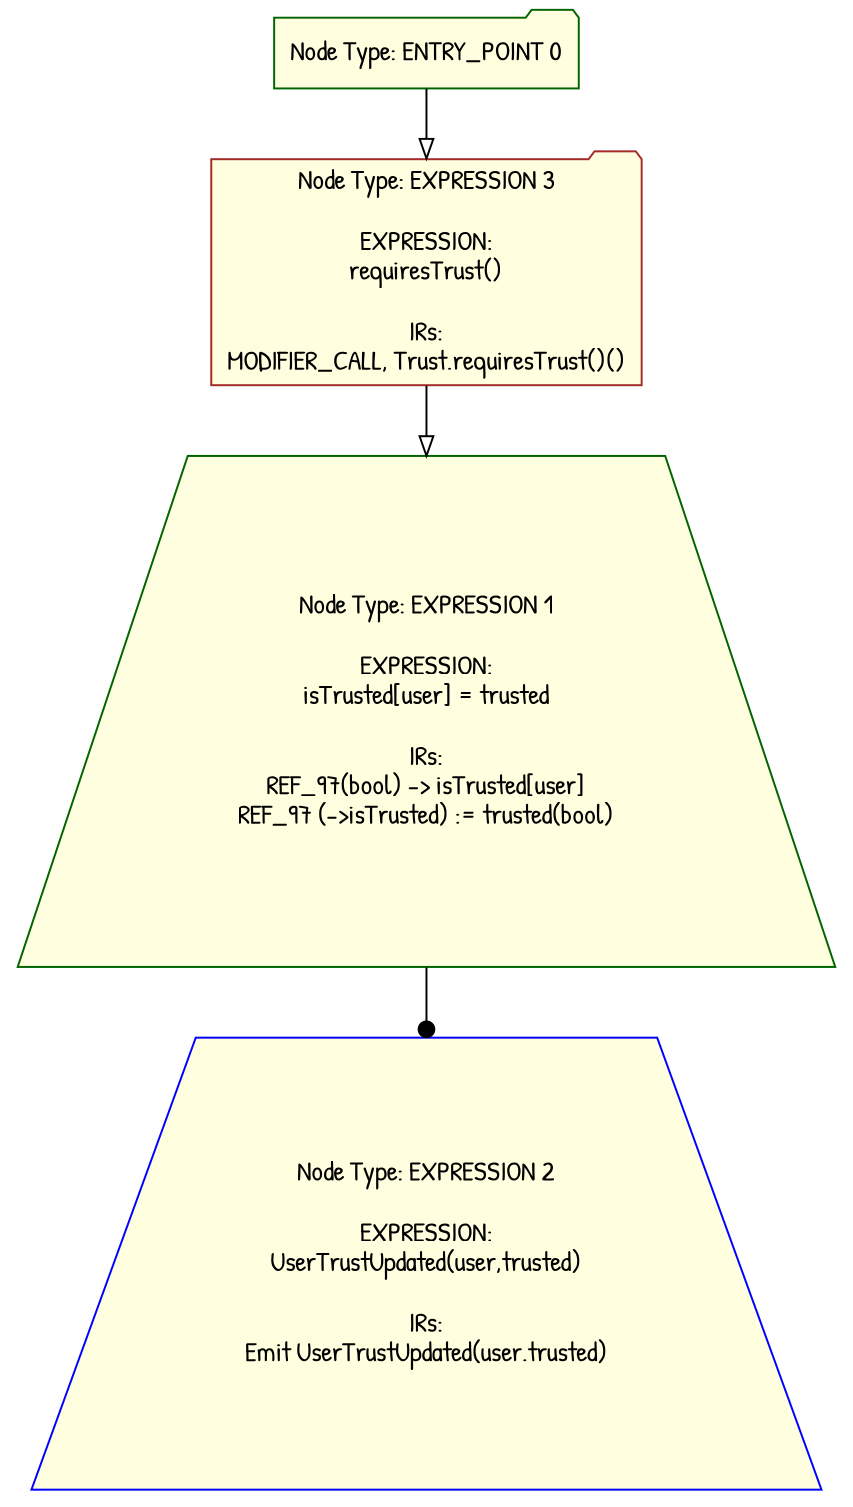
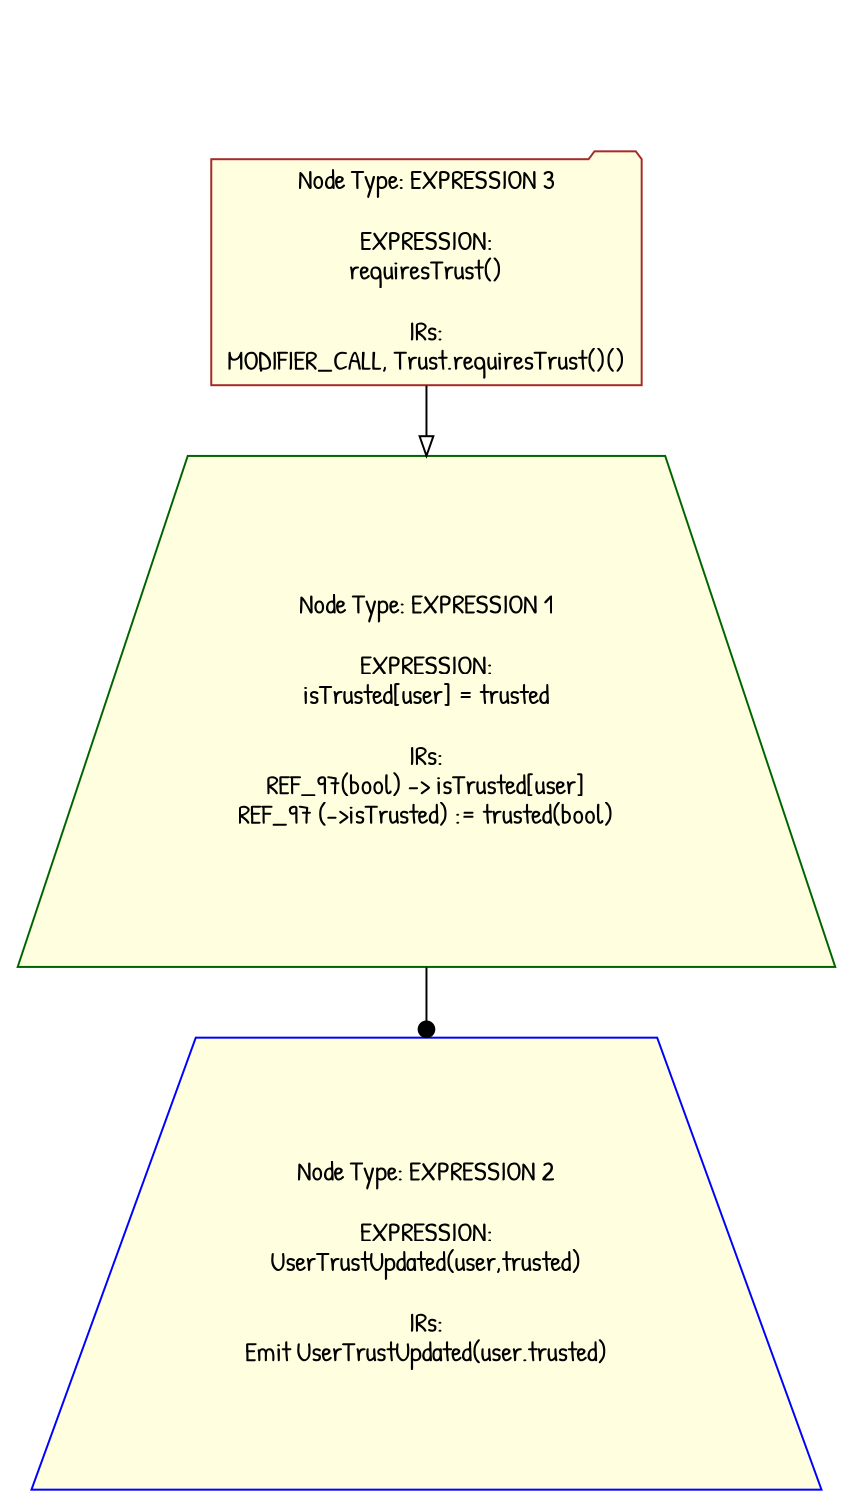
(426, 53) -> none
